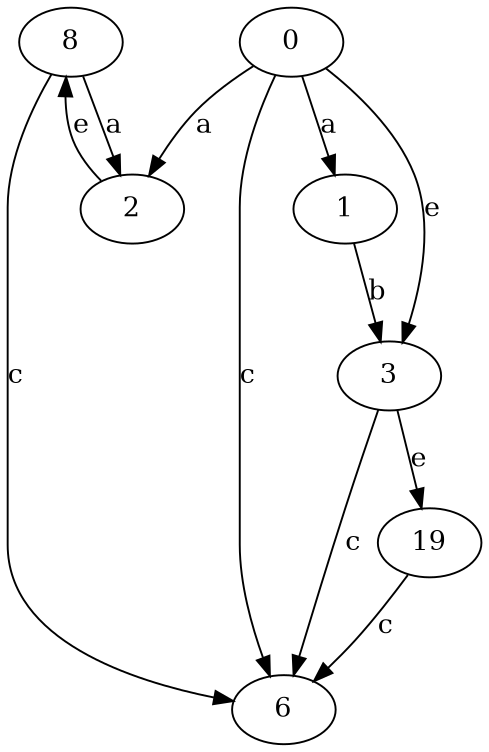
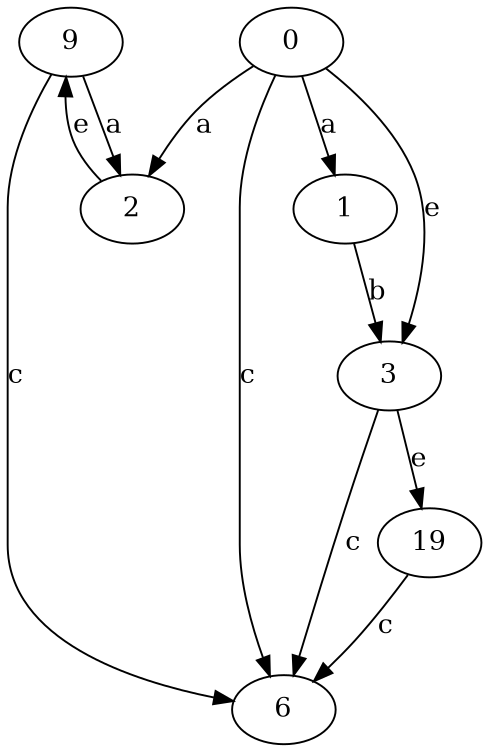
(71, 42) -> (71, 42)
